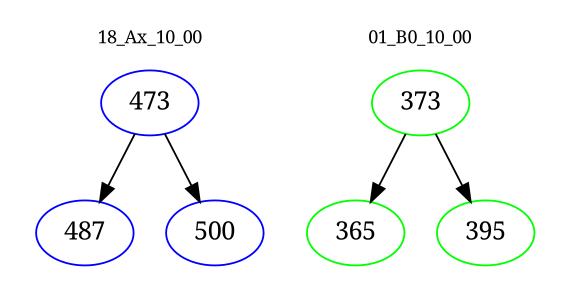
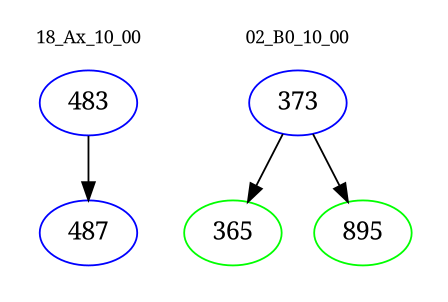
(421, 39) -> (298, 39)
(150, 103) -> (88, 103)
(421, 103) -> (298, 103)
(215, 233) -> none
(486, 233) -> (363, 233)
